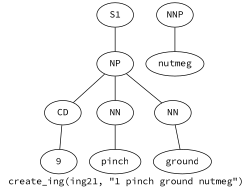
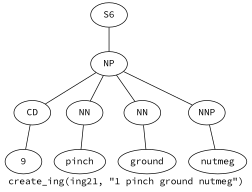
(115, 15) -> (109, 15)
none -> (158, 88)
